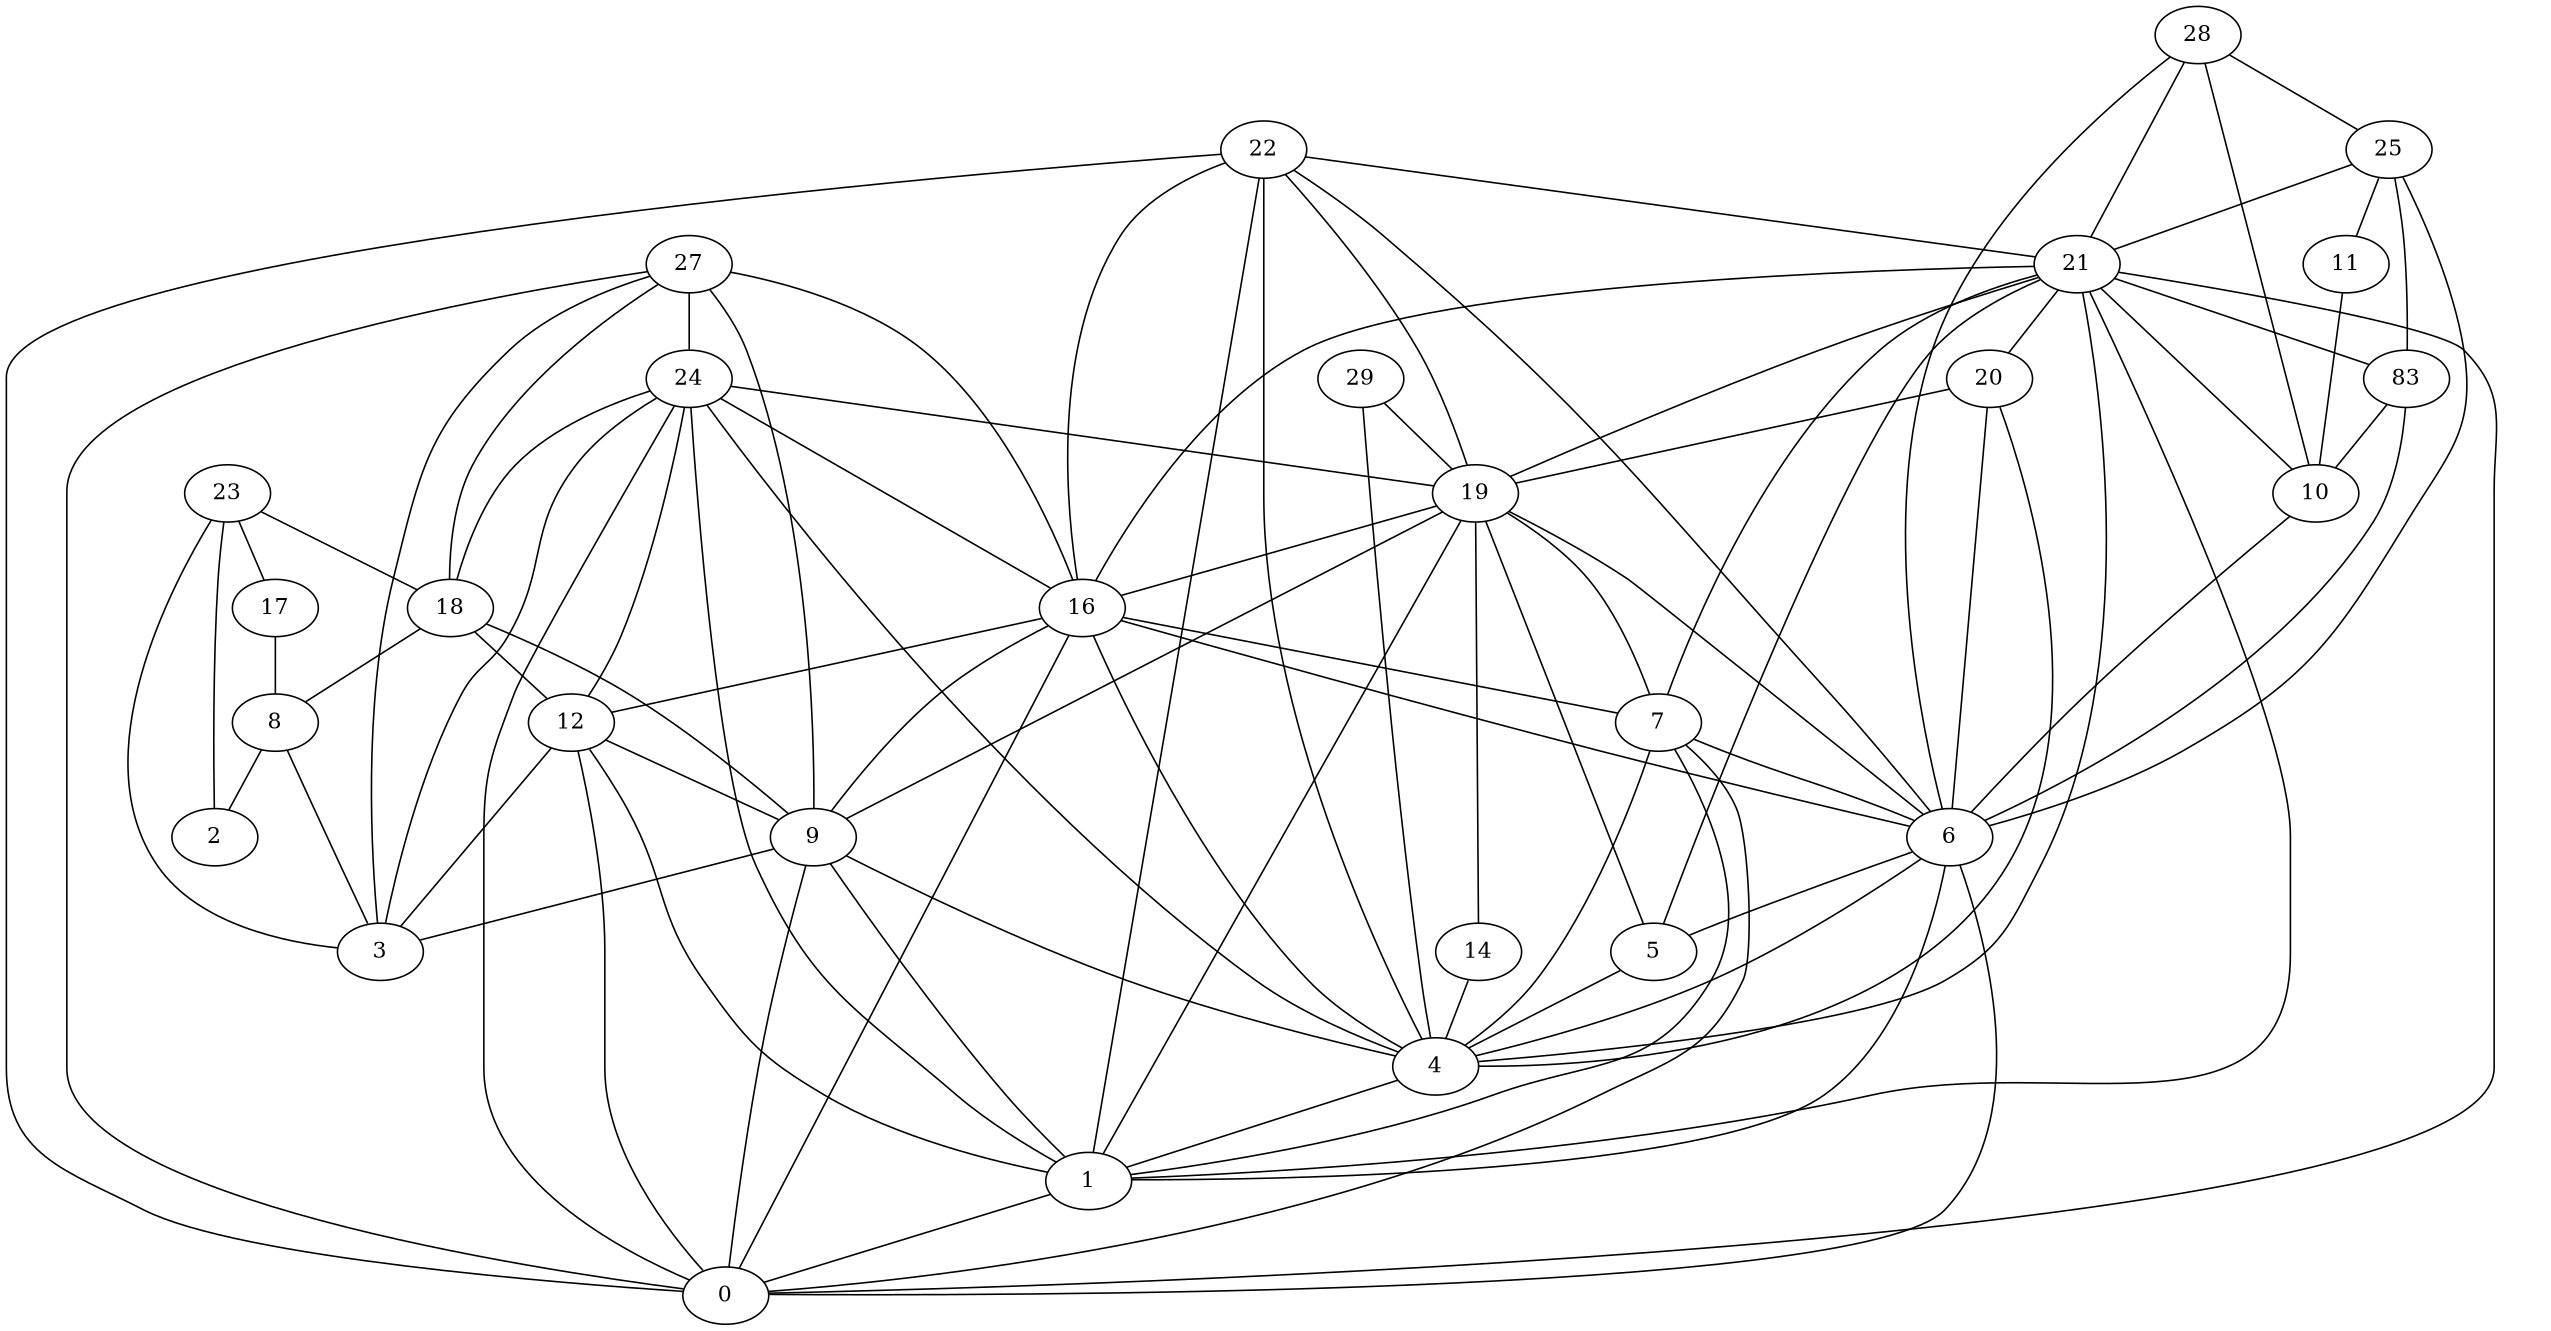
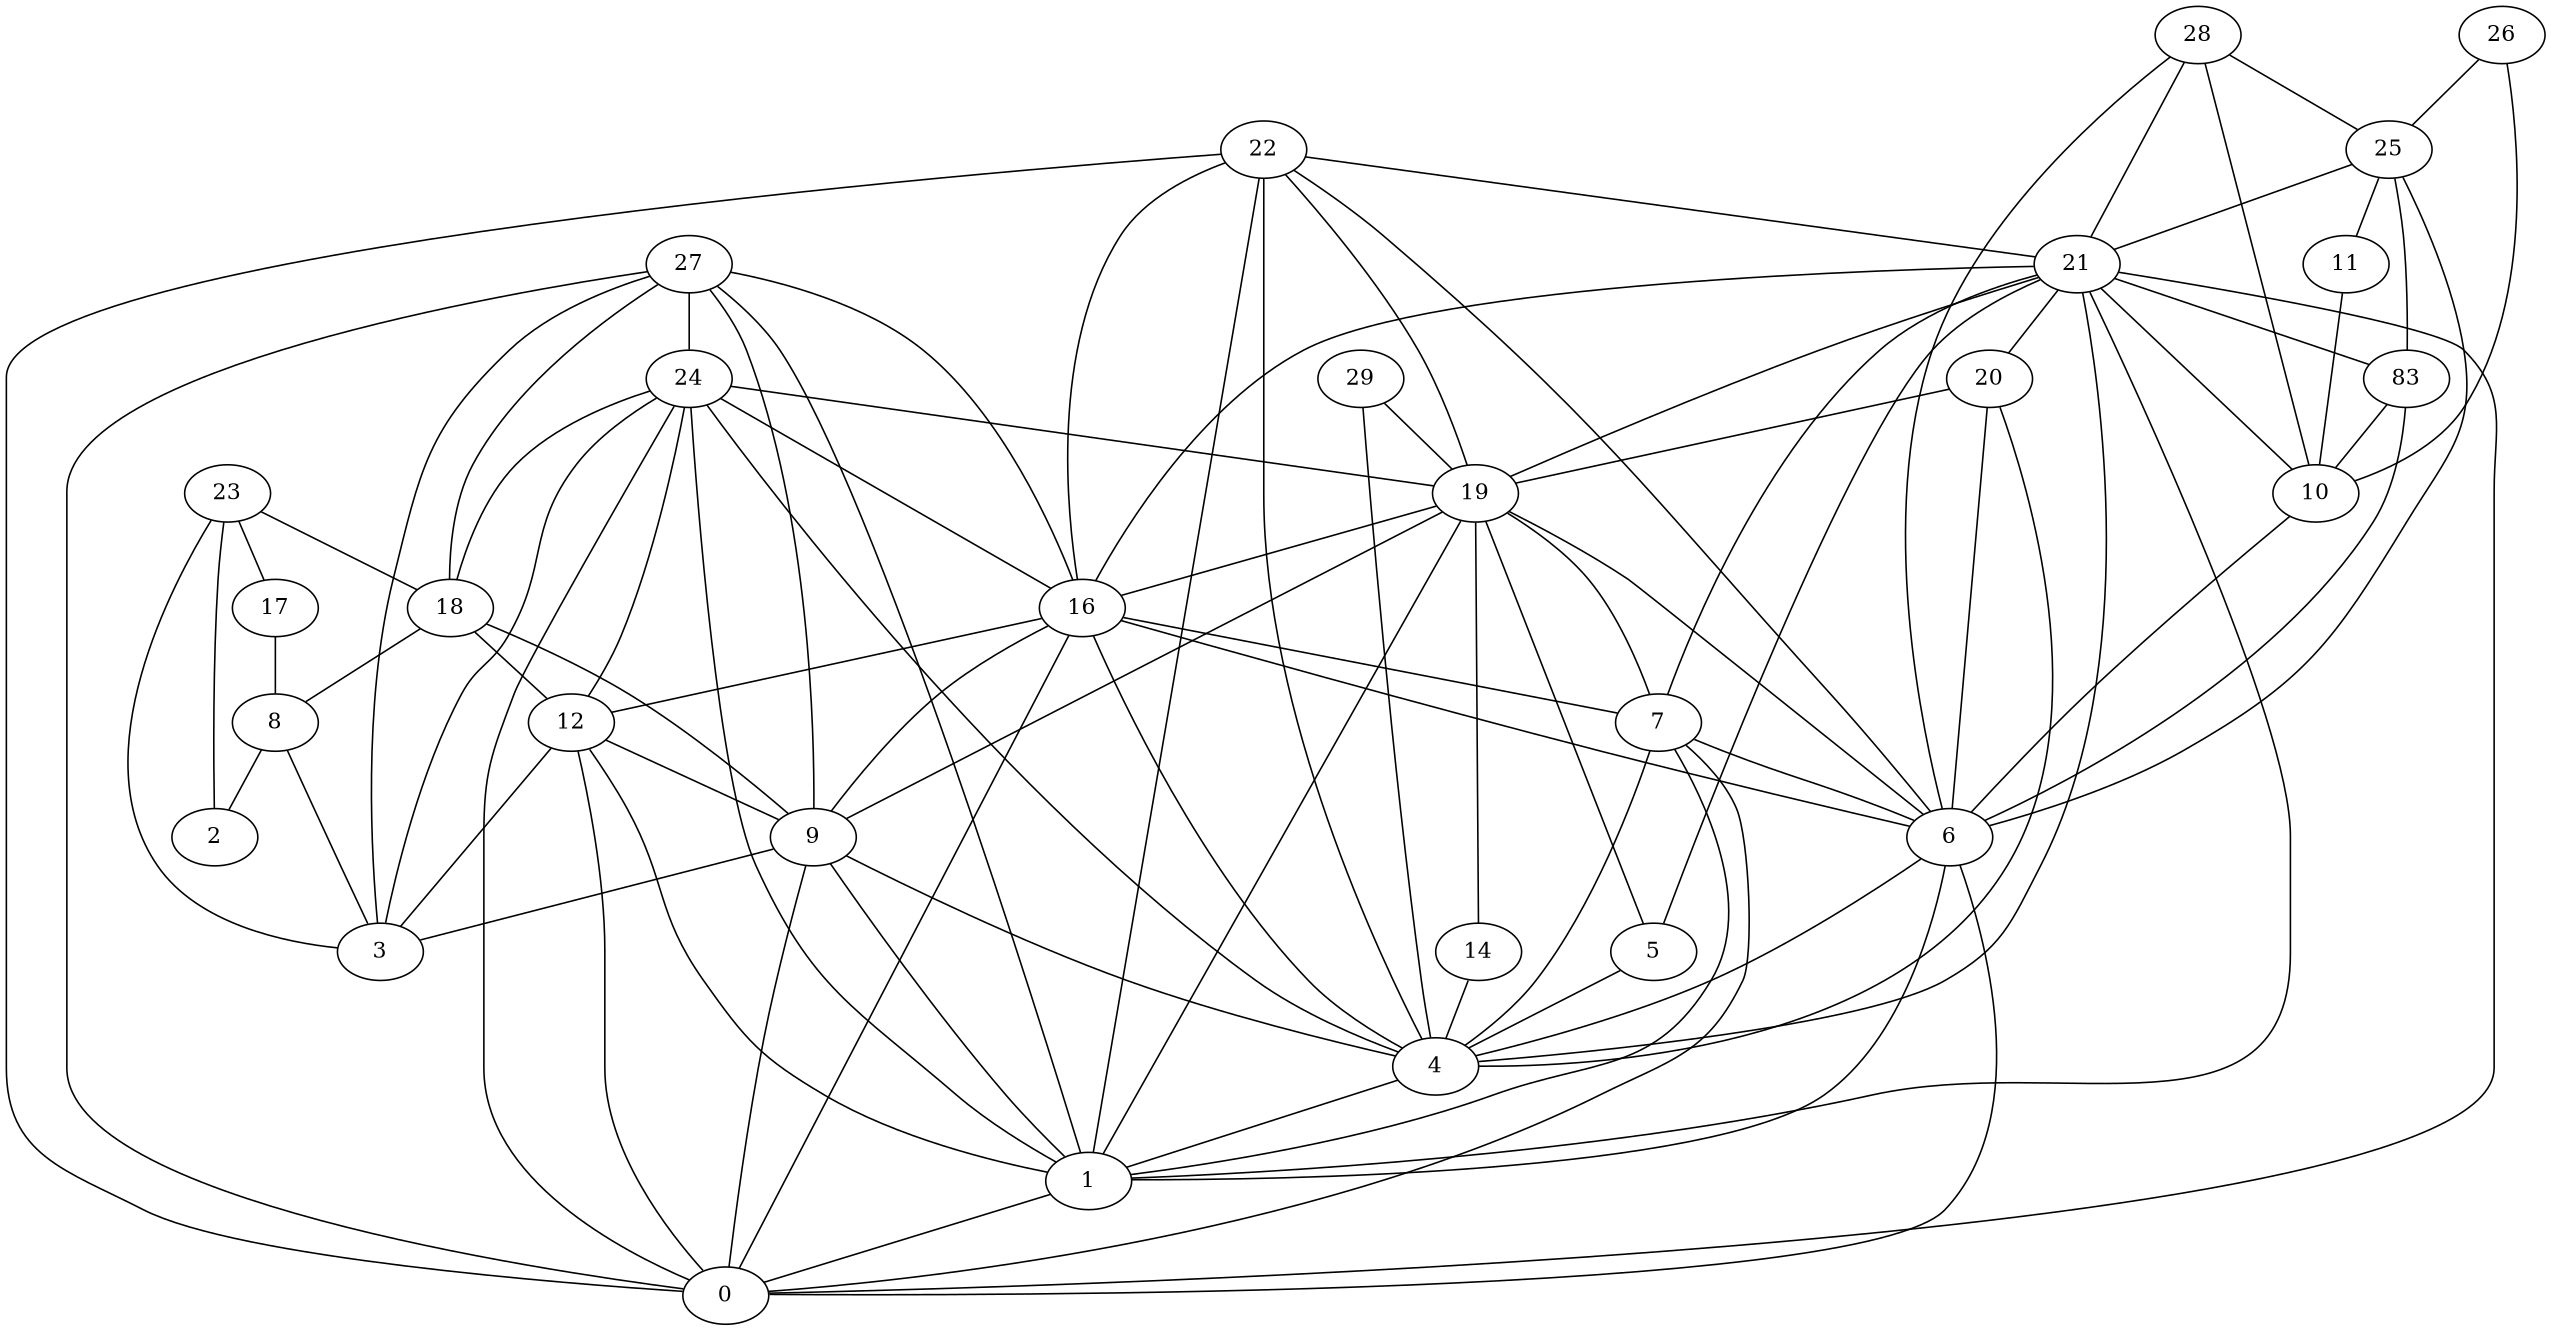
none -> (2502, 35)
none -> (940, 725)
(1801, 892) -> none
